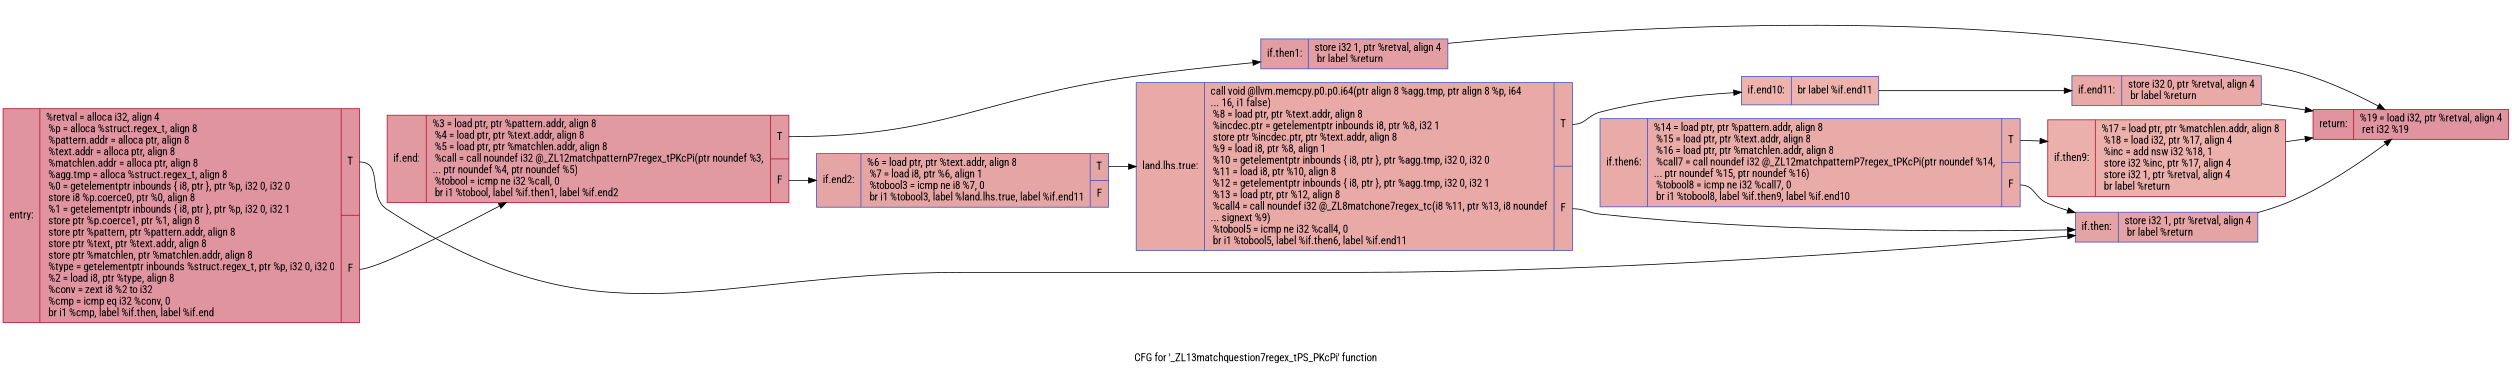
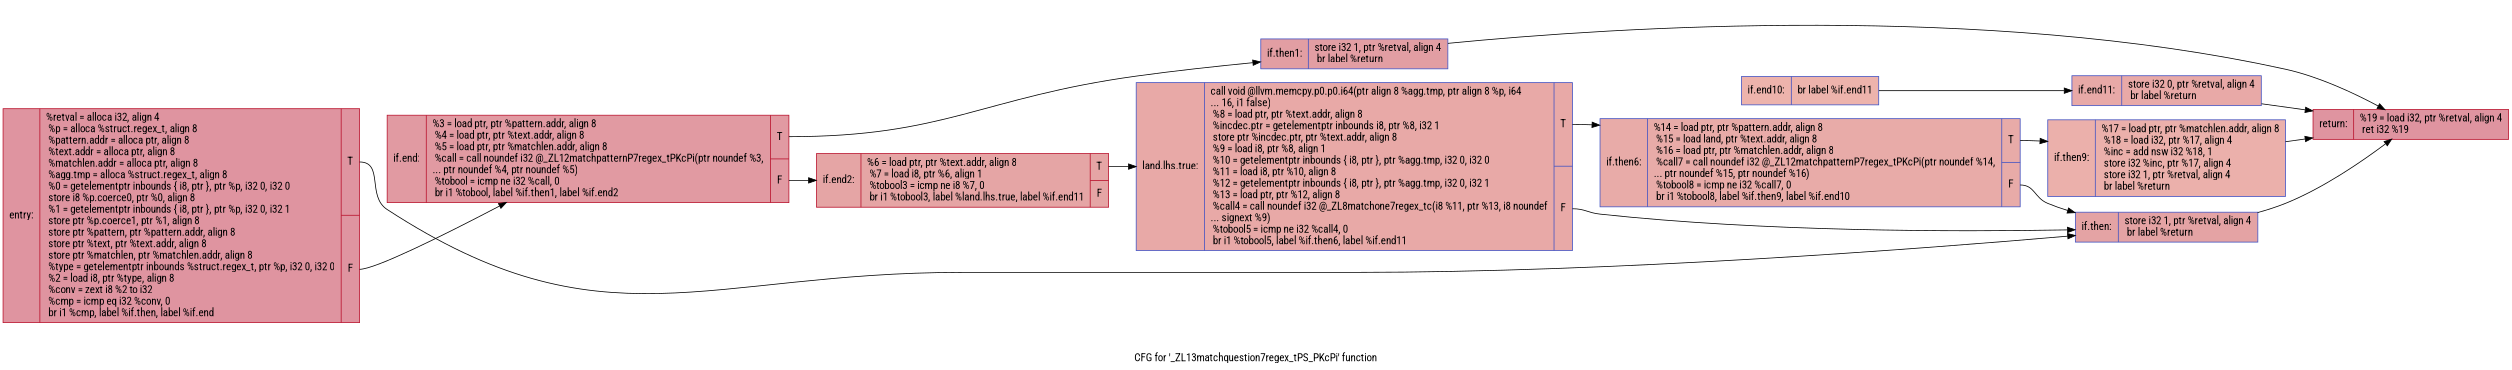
(1651, 102) -> (1582, 125)
(1732, 139) -> (1736, 139)
(2167, 158) -> (2167, 158)
(963, 180) -> (963, 180)
